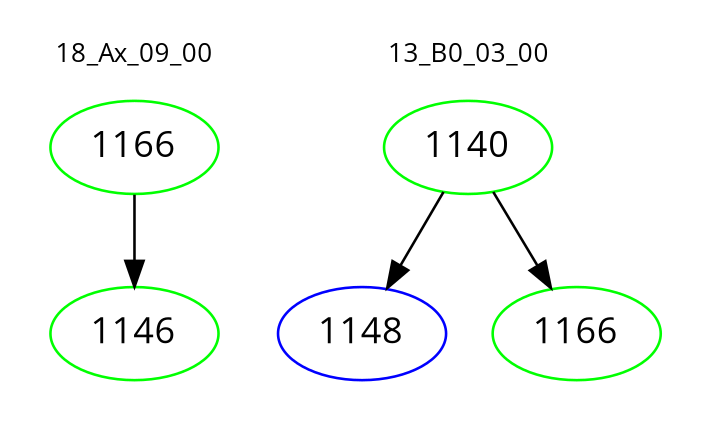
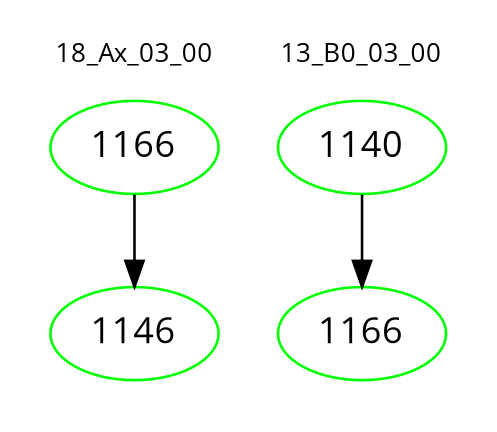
(134, 56) -> (134, 56)
(362, 334) -> none
